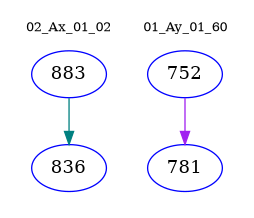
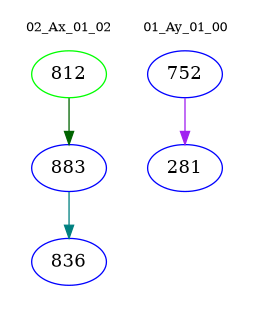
(186, 28) -> (186, 28)
none -> (69, 74)
(185, 168) -> (185, 168)
